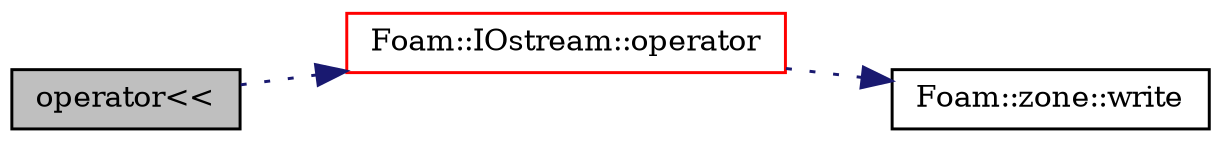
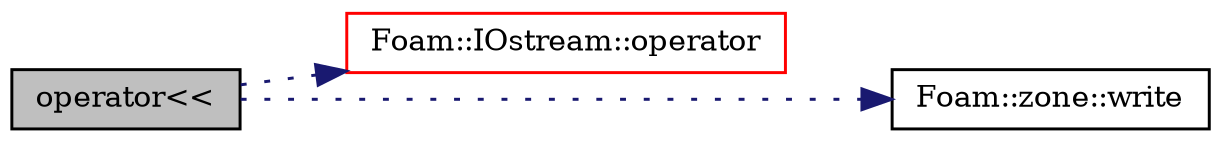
(824, 73) -> (551, 99)
